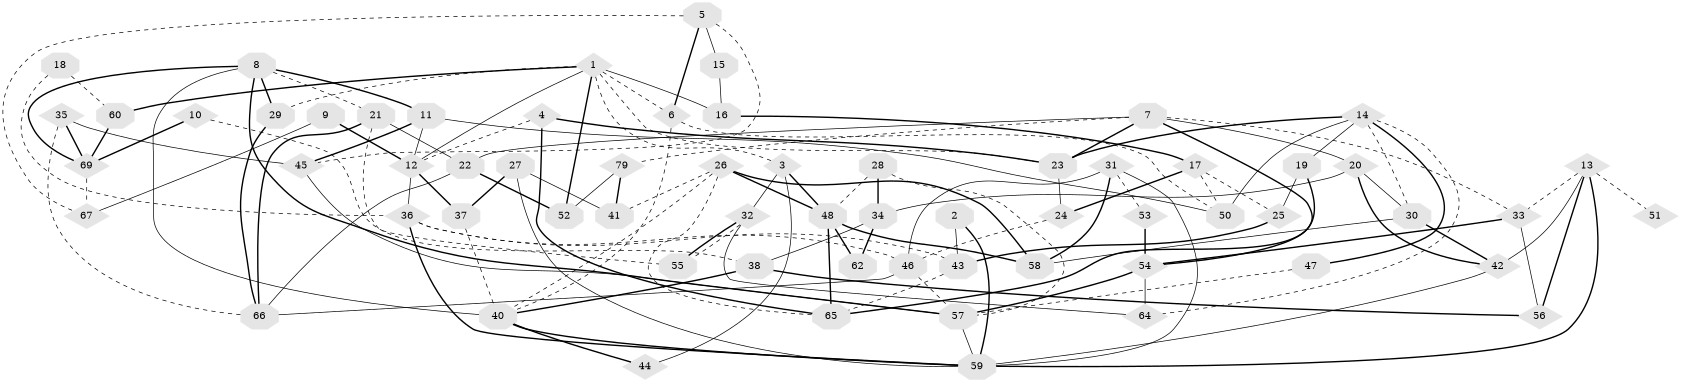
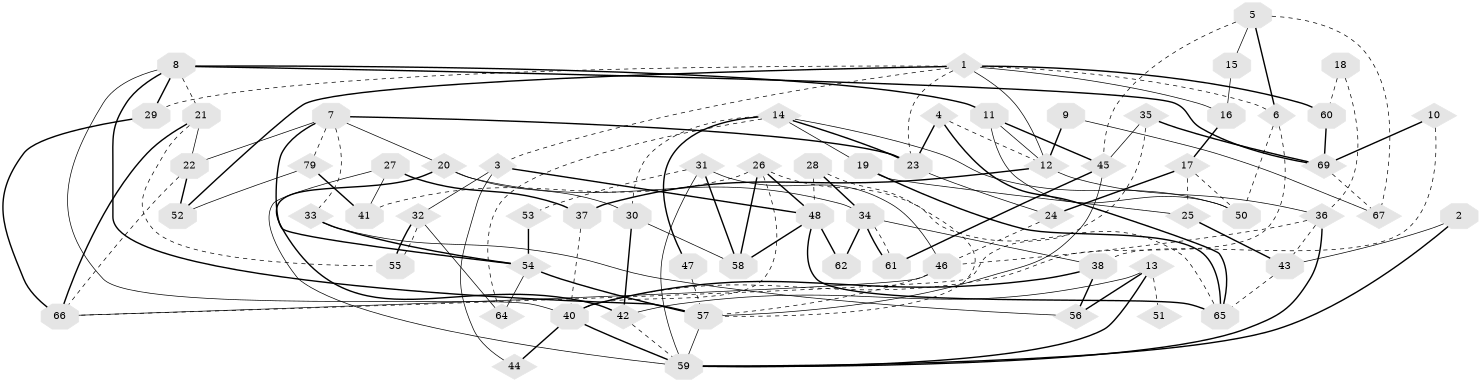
(1553, 191) -> none
(345, 229) -> (122, 239)
none -> (892, 266)
(1243, 328) -> (652, 341)
